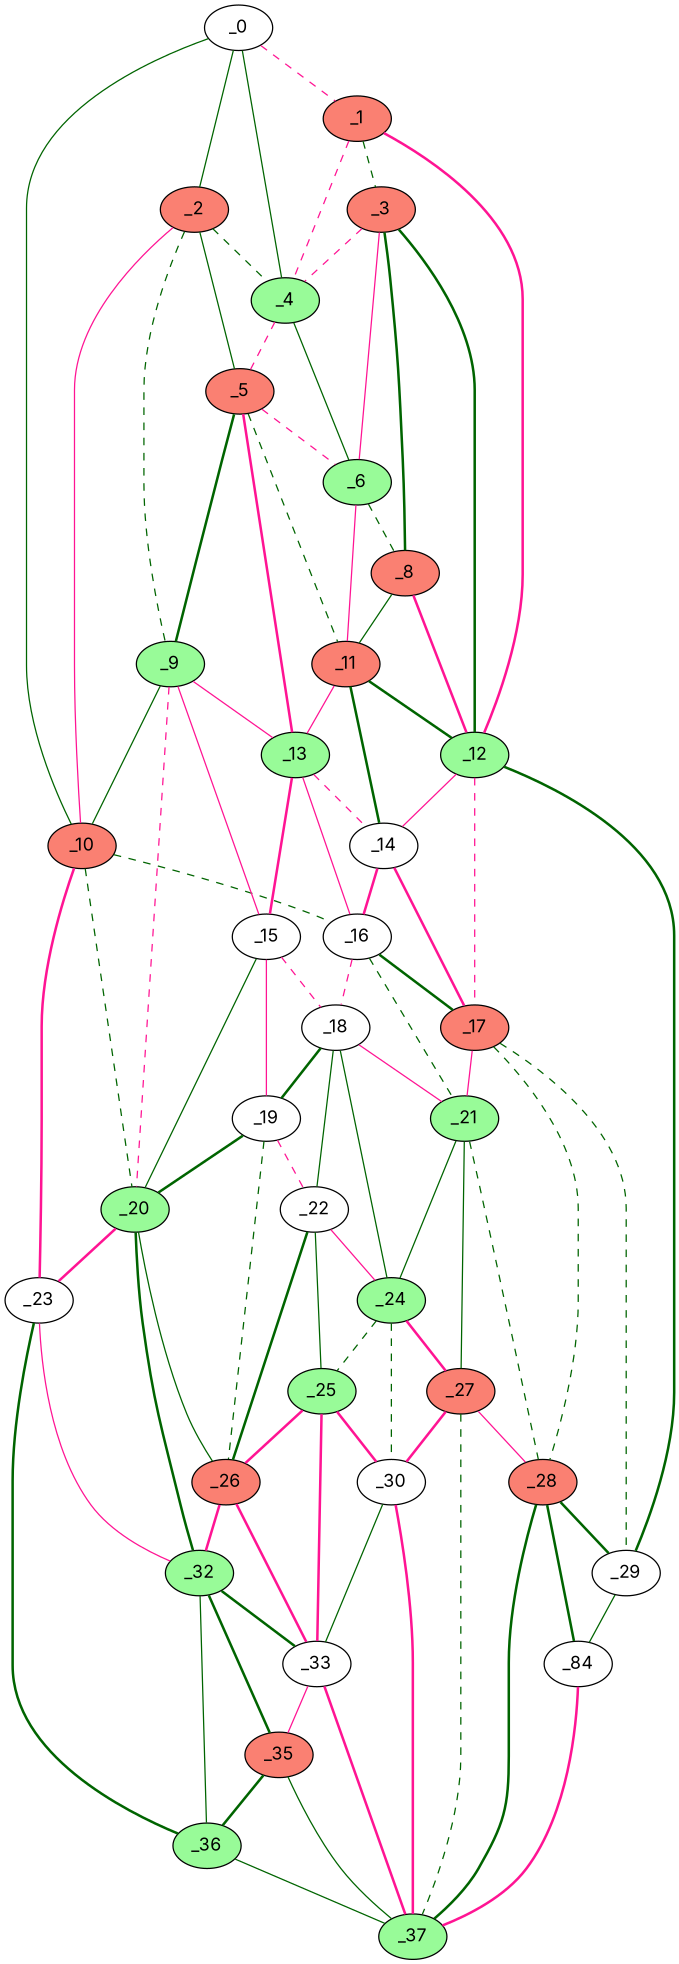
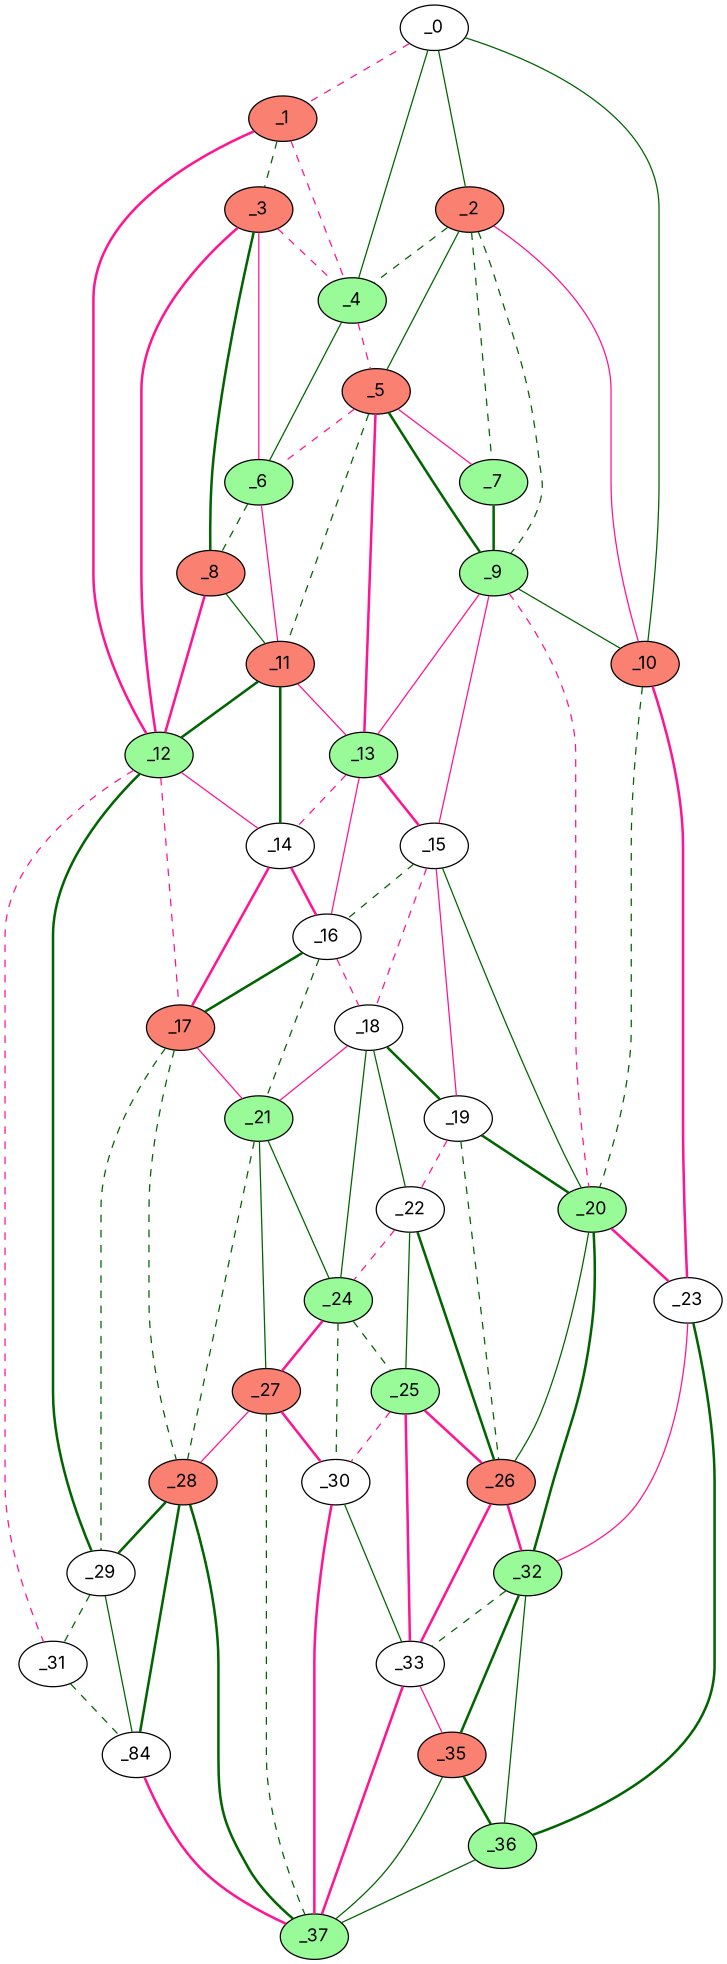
(475, 471) -> (141, 464)
none -> (494, 482)
(223, 885) -> (381, 891)
(353, 1255) -> (374, 1255)
(357, 1437) -> (371, 1437)
(258, 1619) -> (469, 1619)
none -> (53, 1664)
